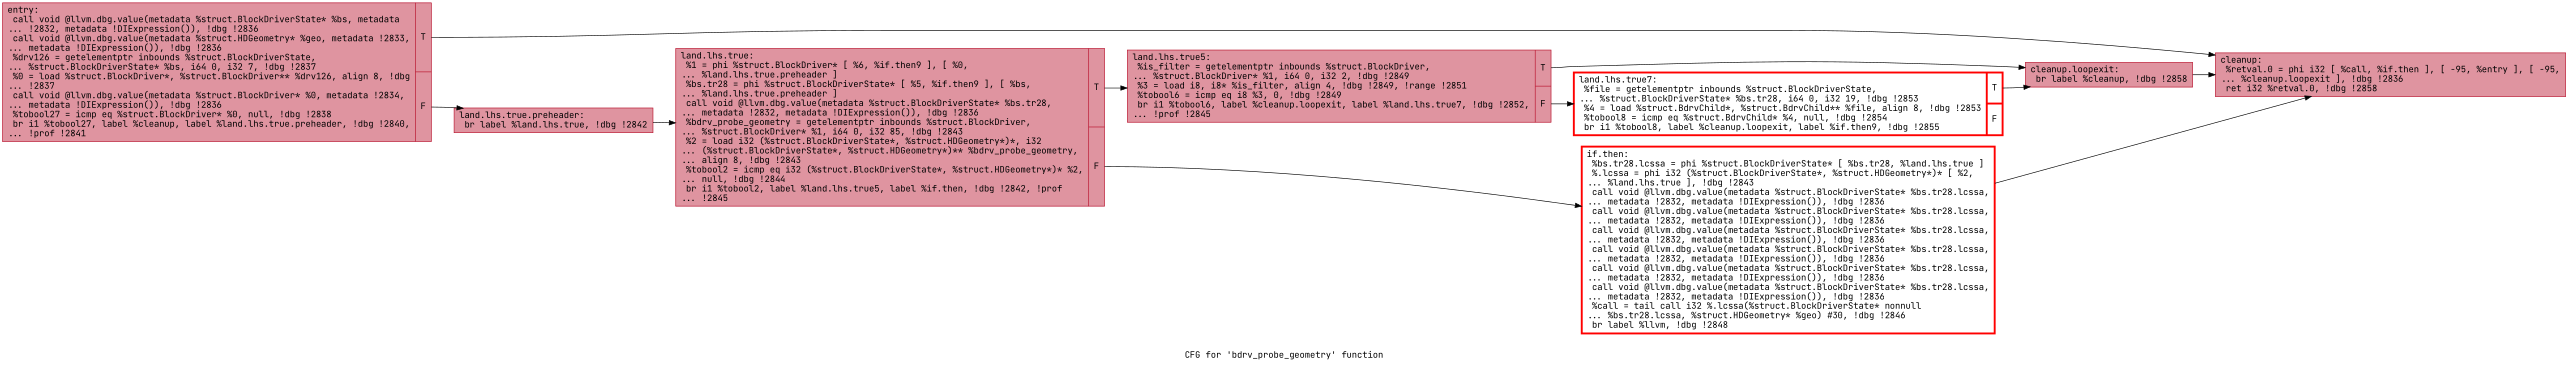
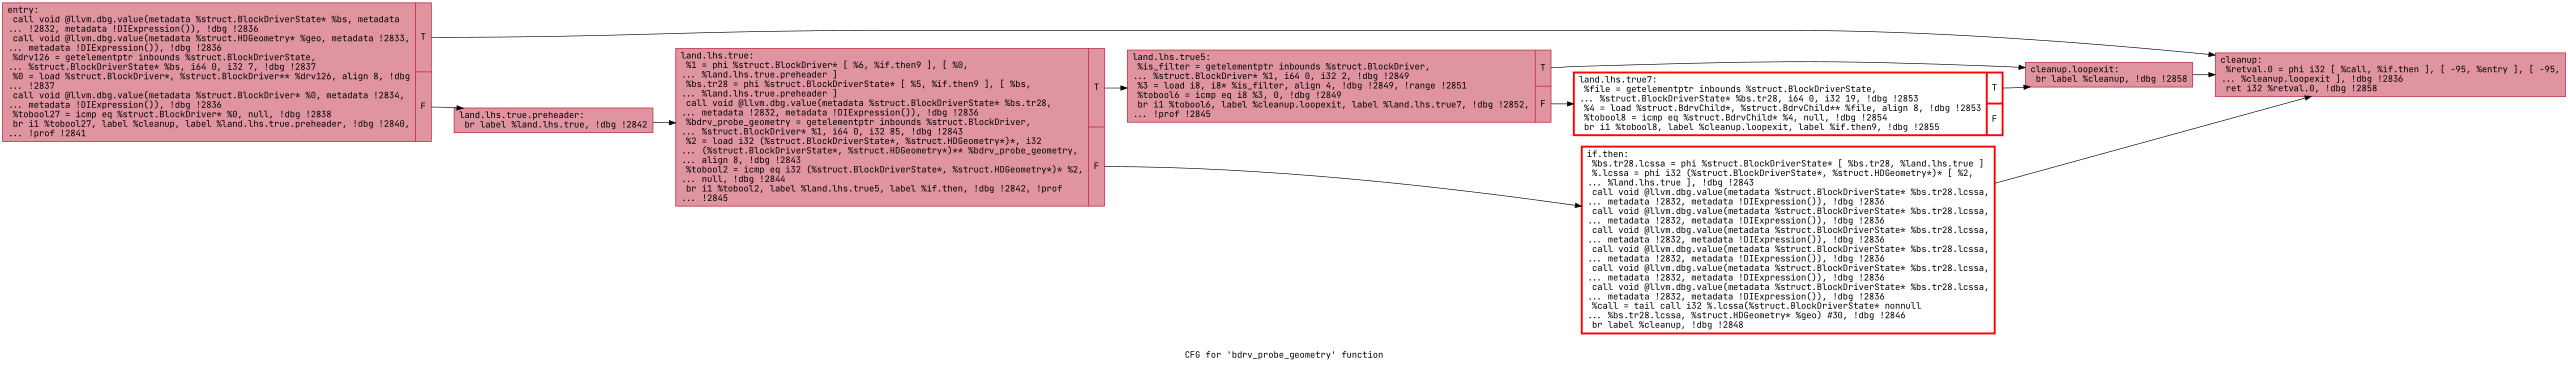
(1657, 325) -> (1665, 325)
